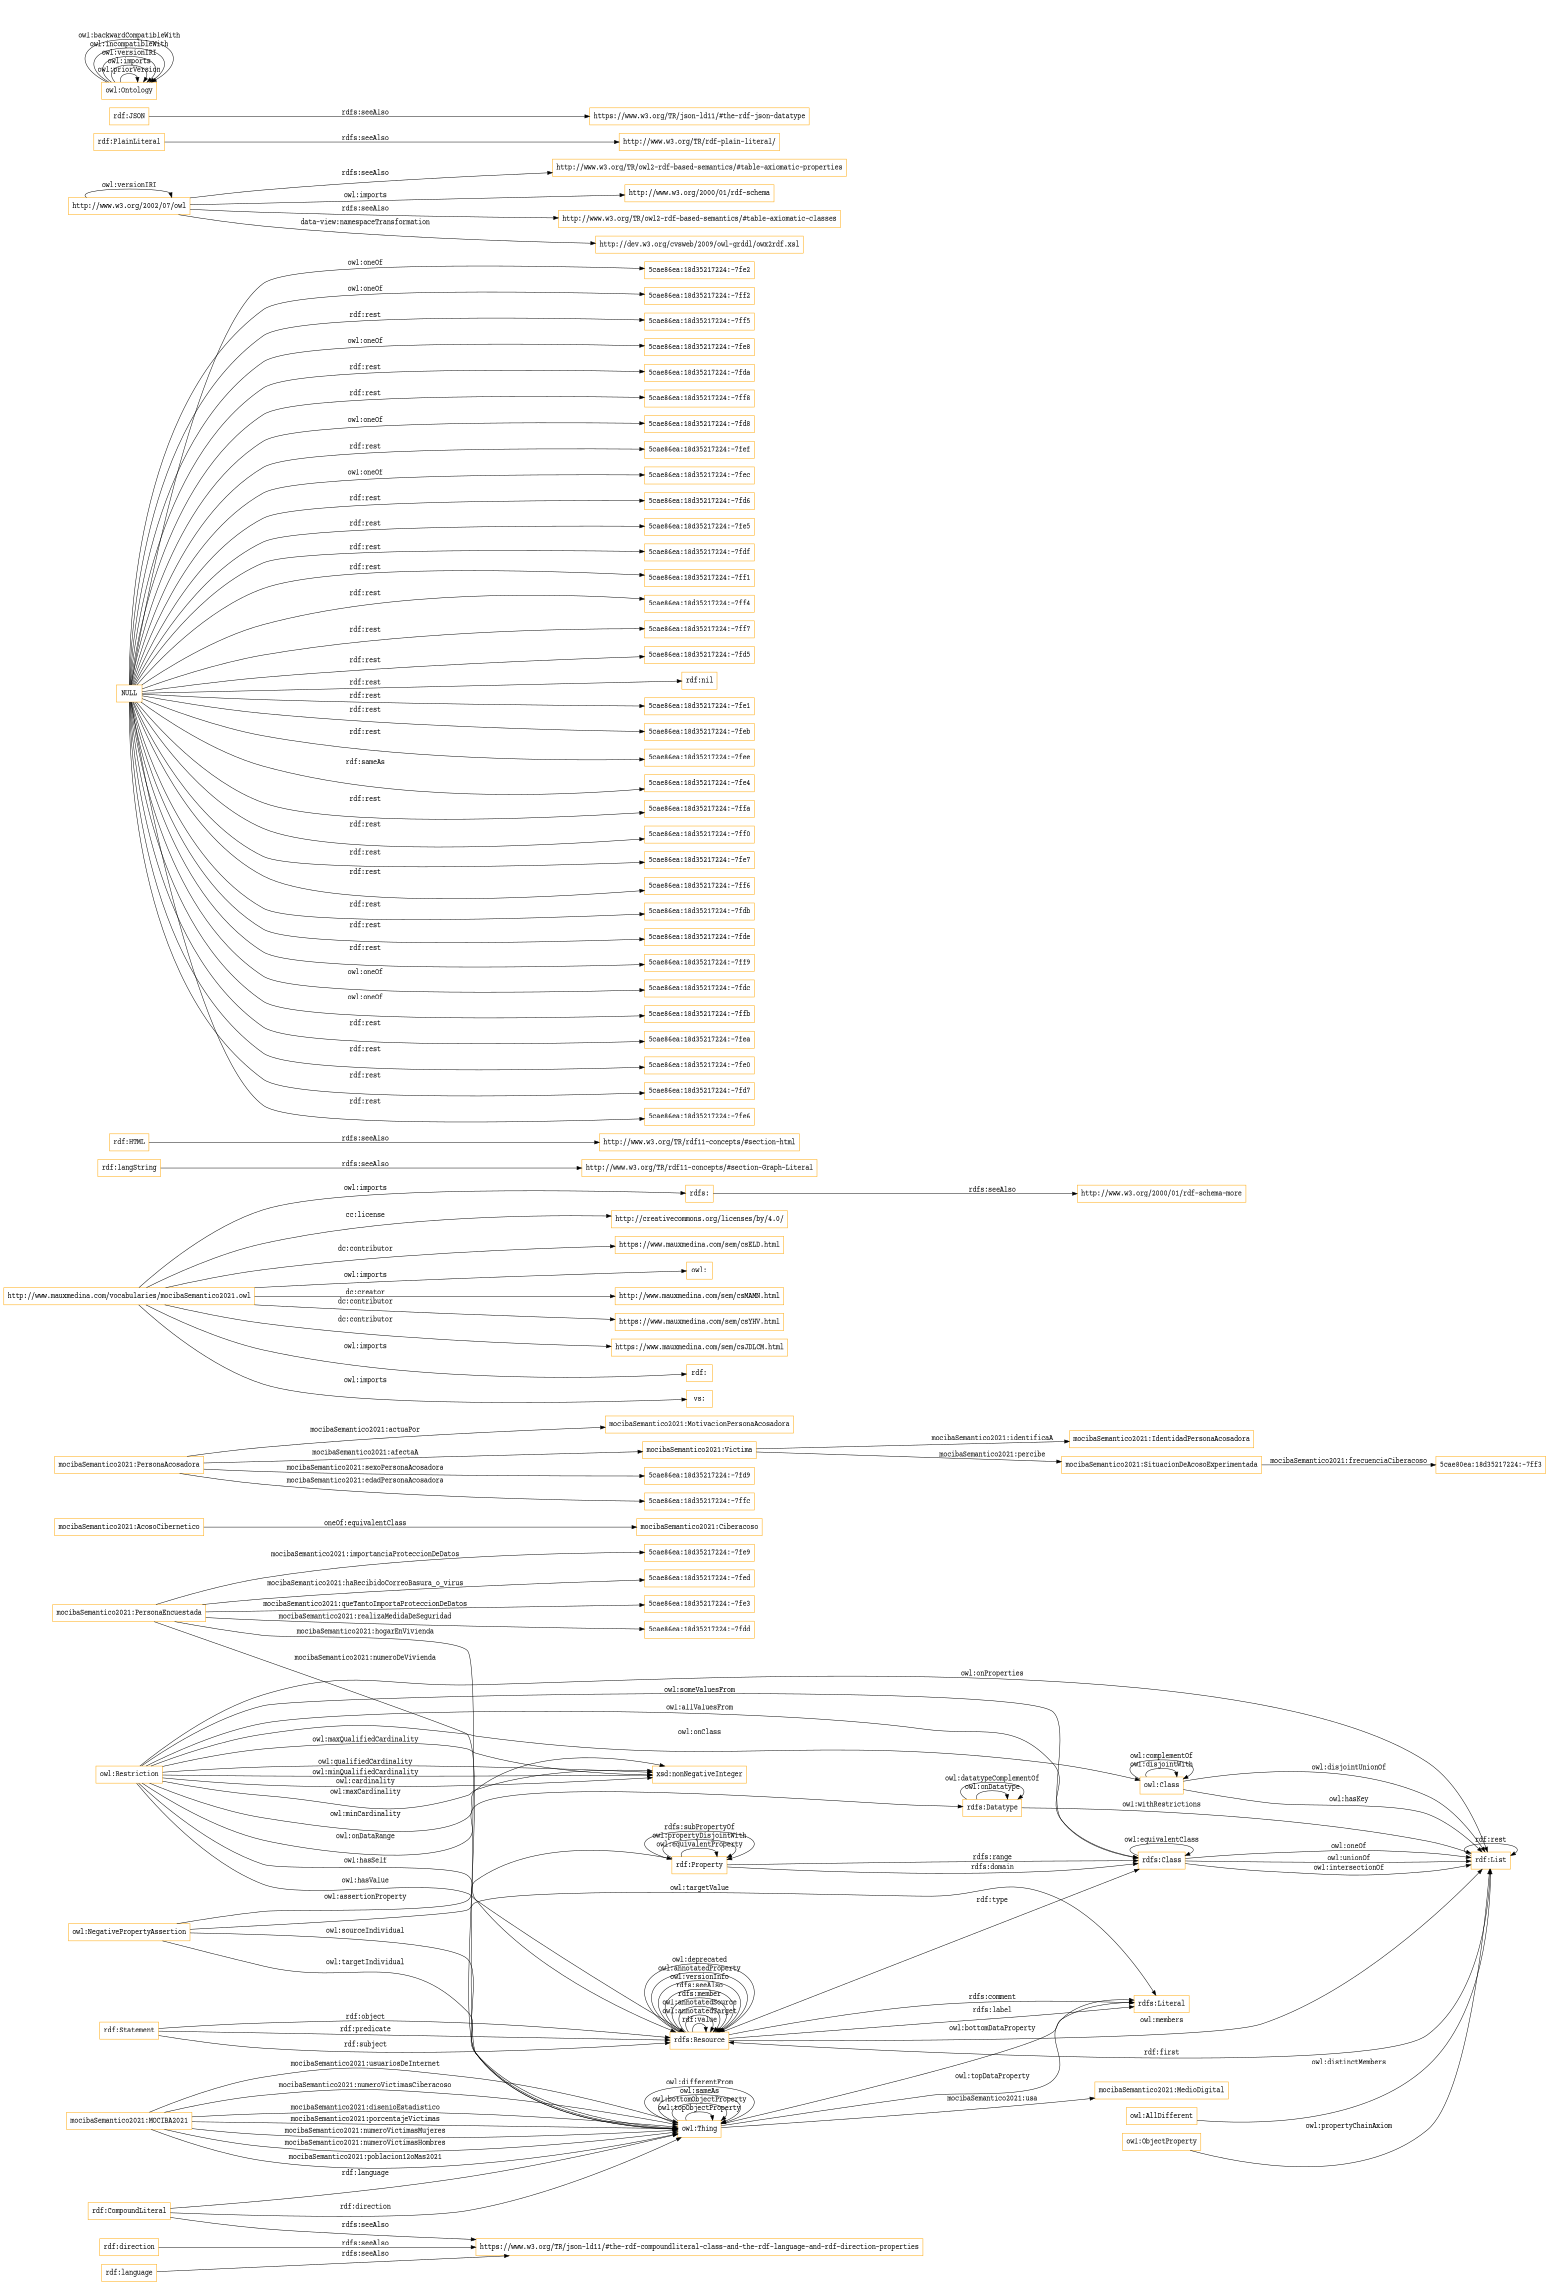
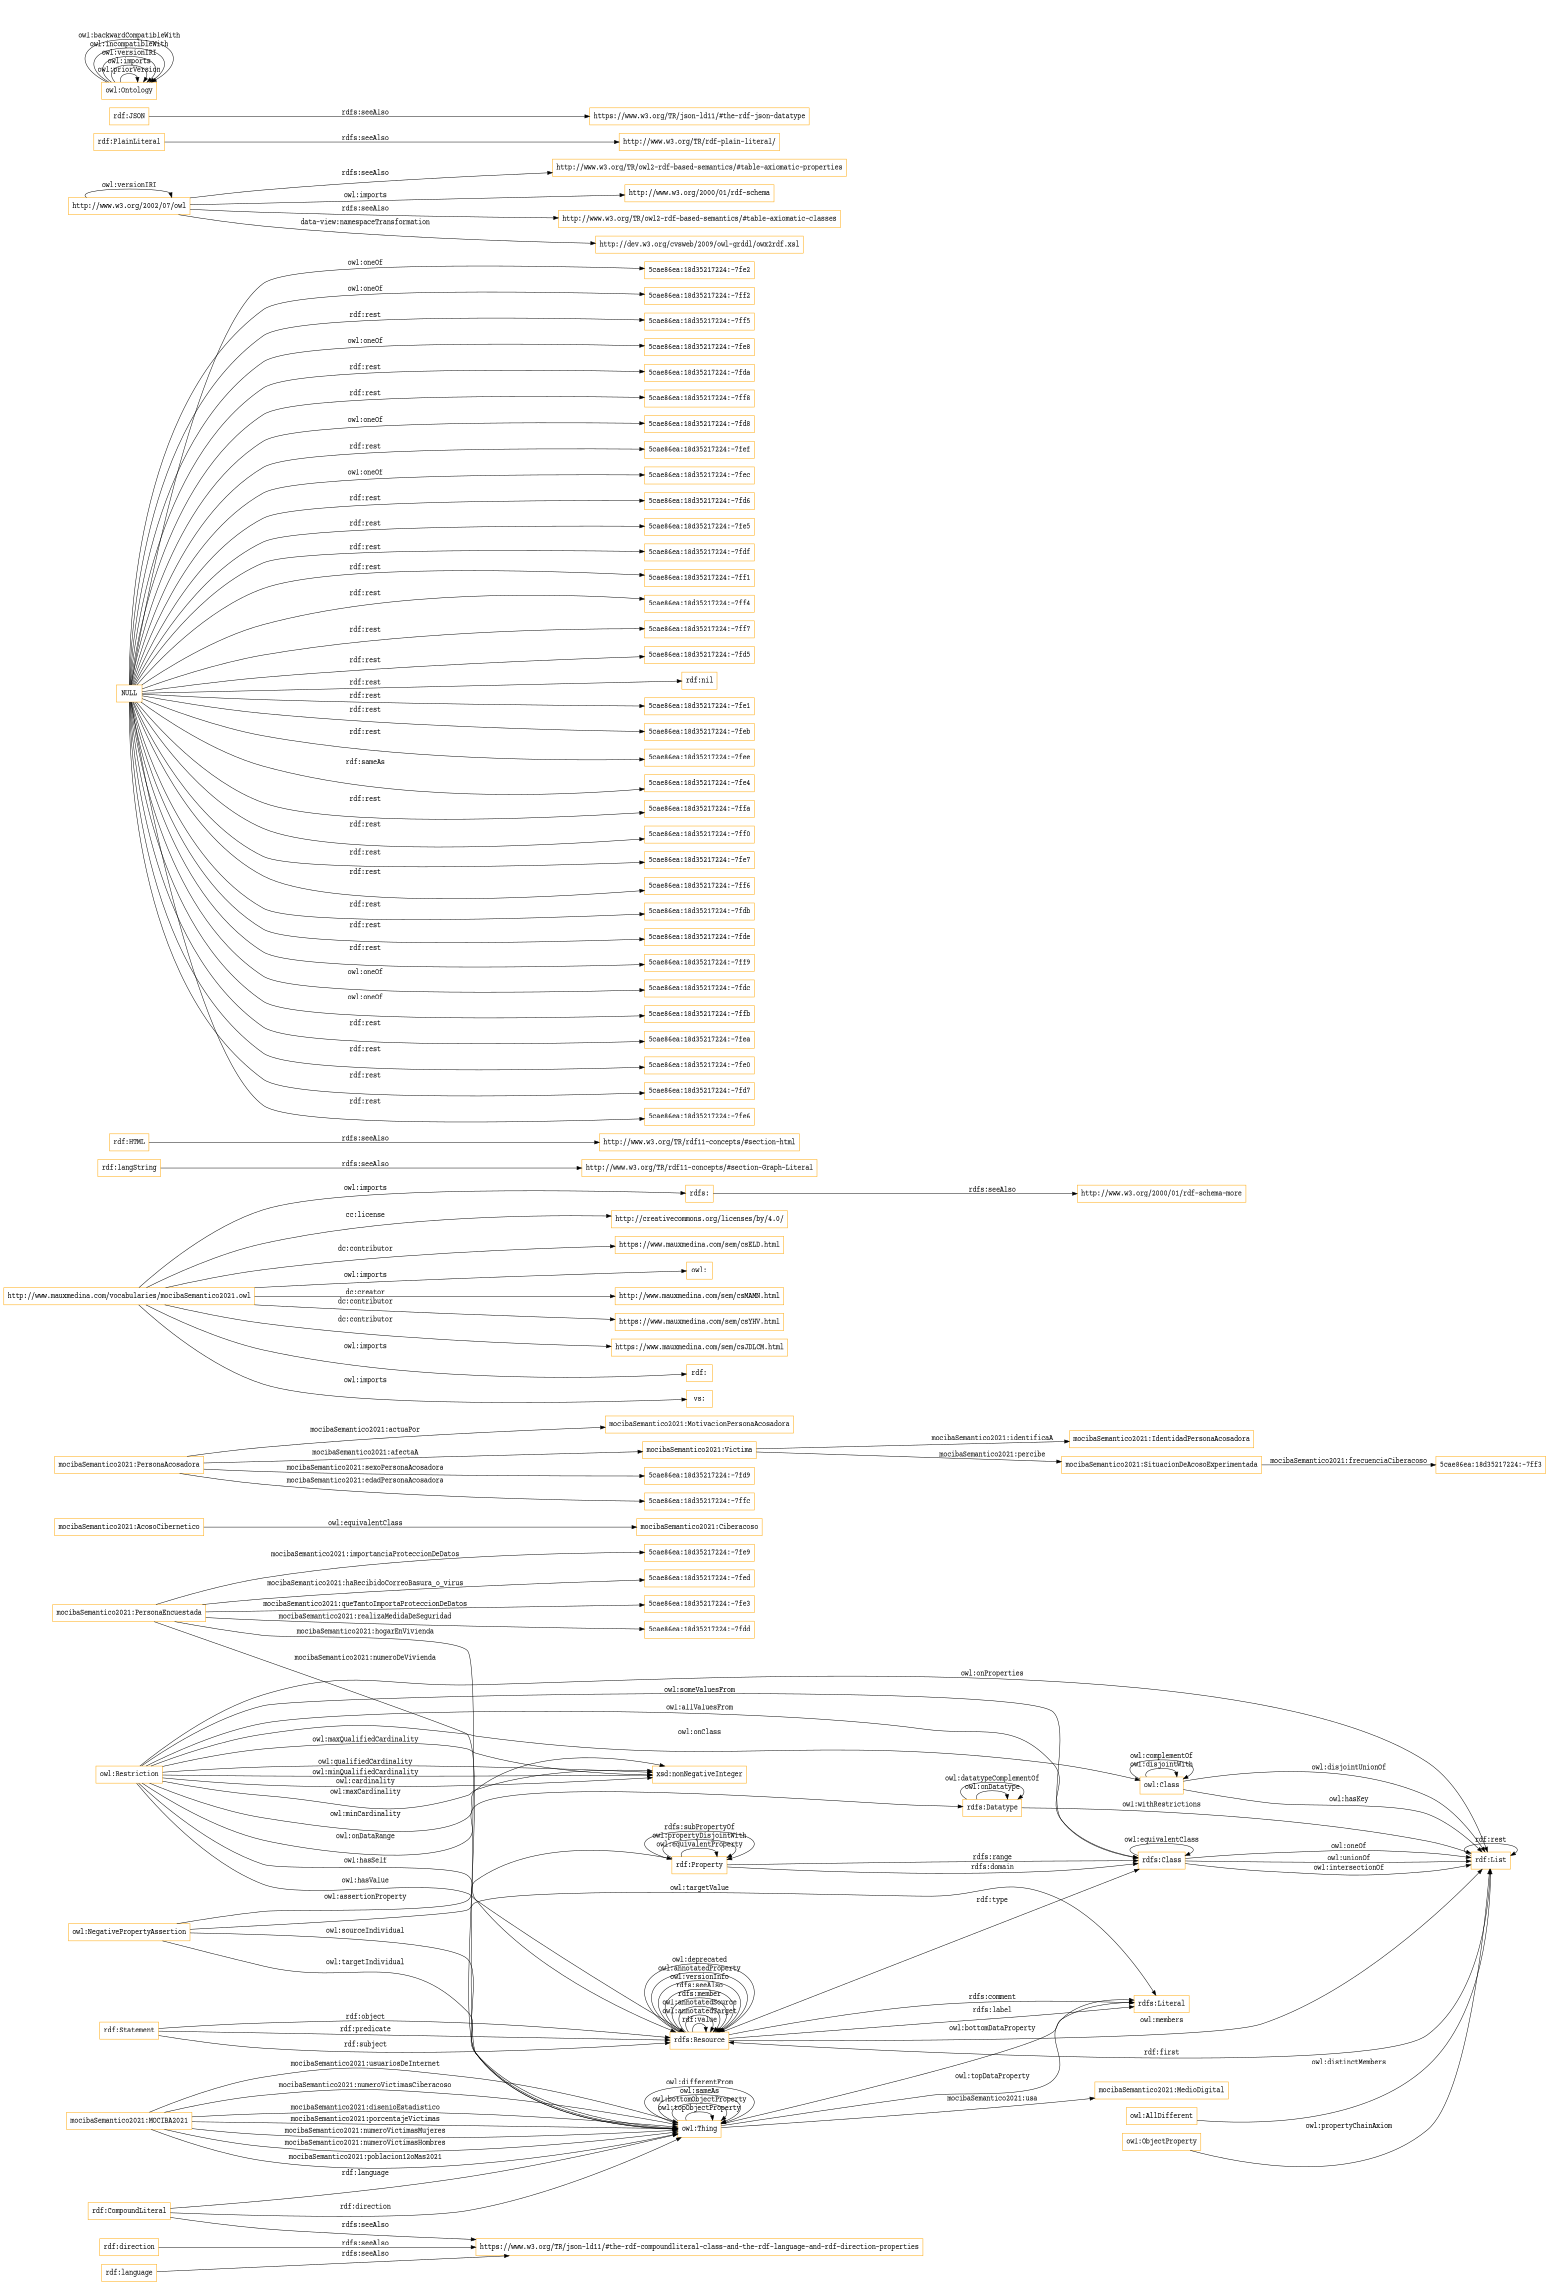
(1491, 1465) -> (1491, 1465)
(365, 1524) -> (365, 1524)
